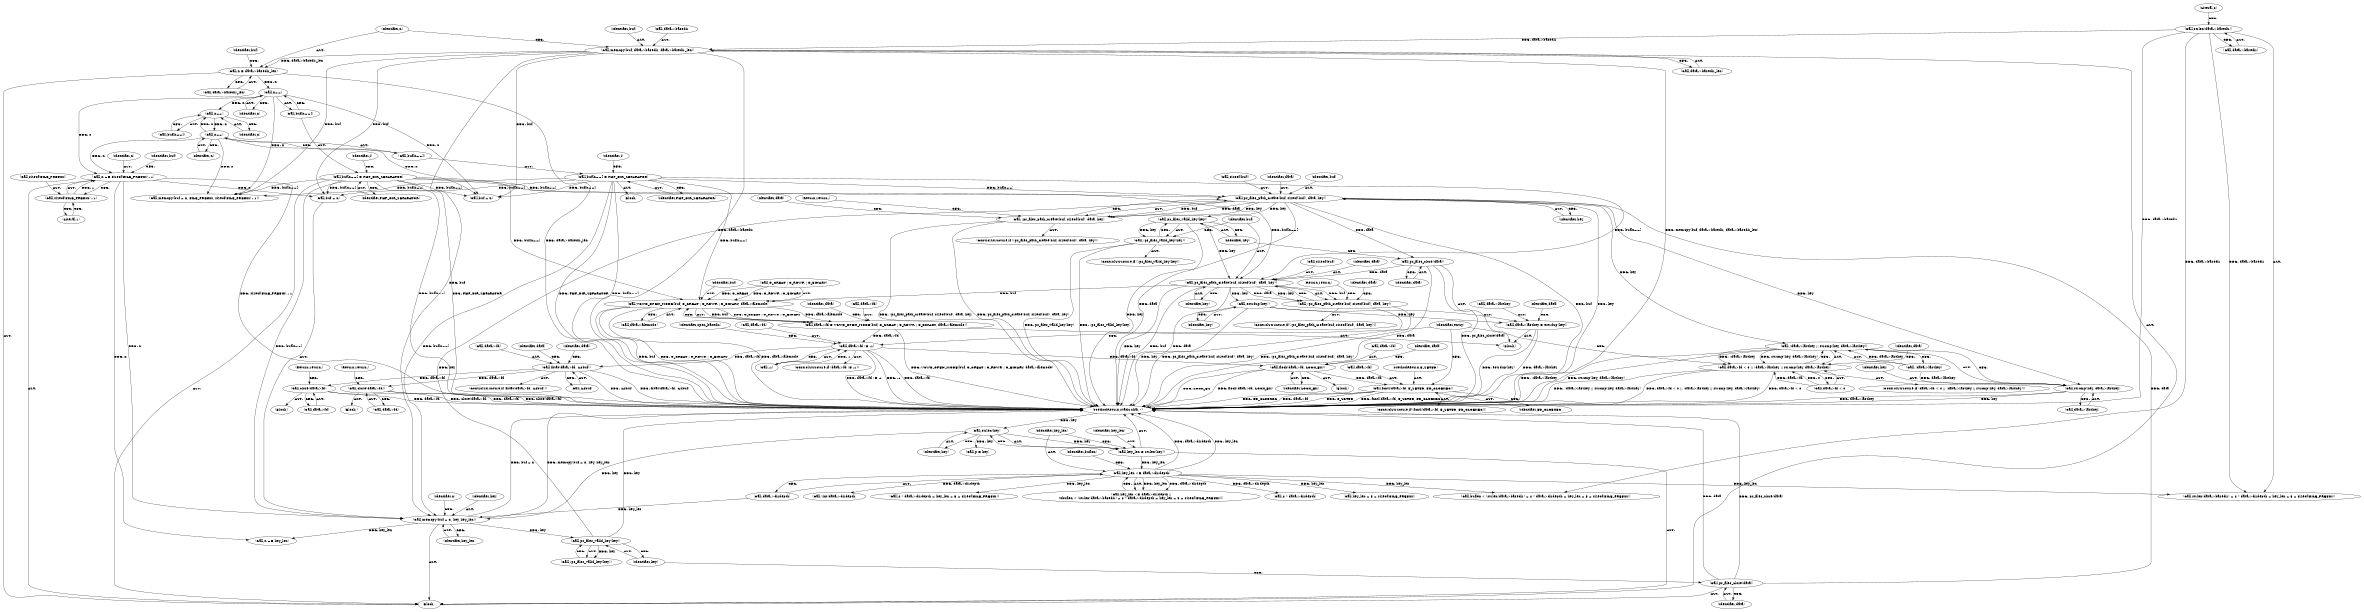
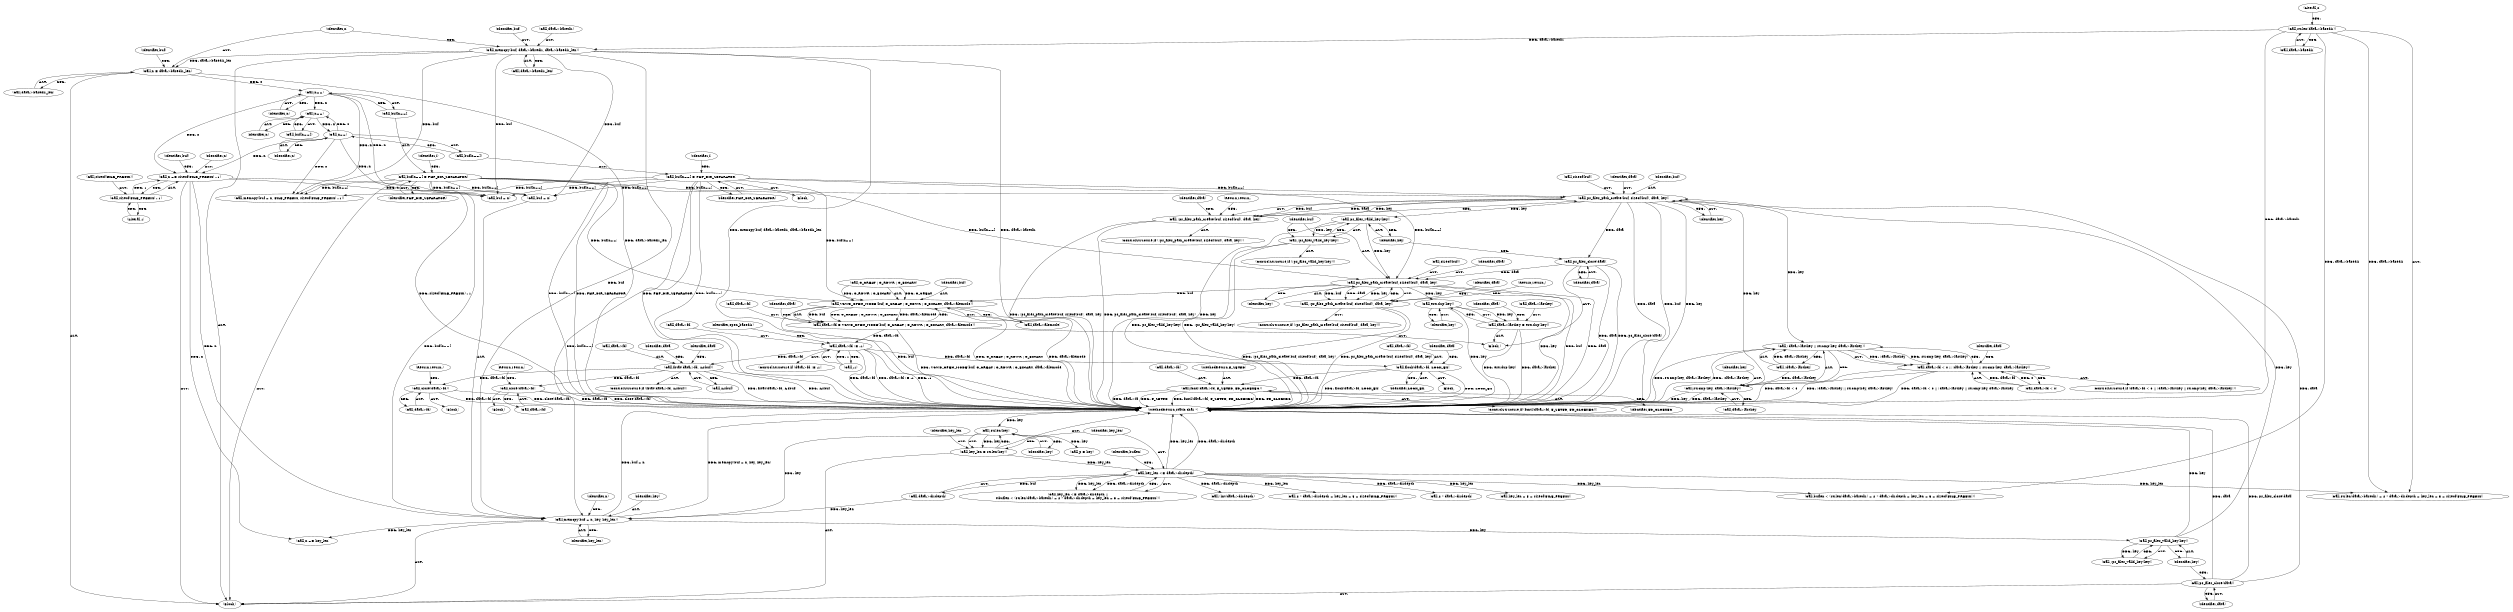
none -> (1469, 317)
(1450, 325) -> none
(793, 484) -> (1028, 484)
